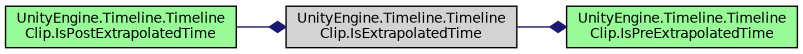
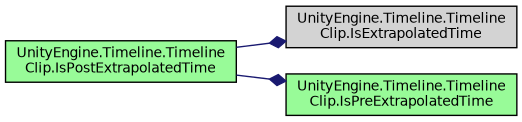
(533, 27) -> (253, 77)
